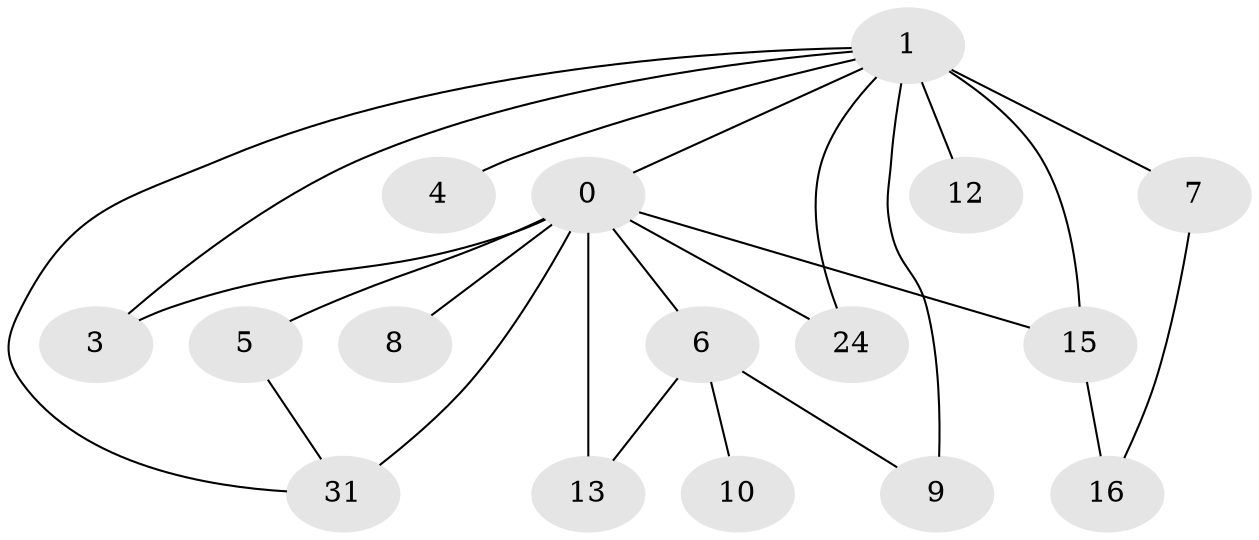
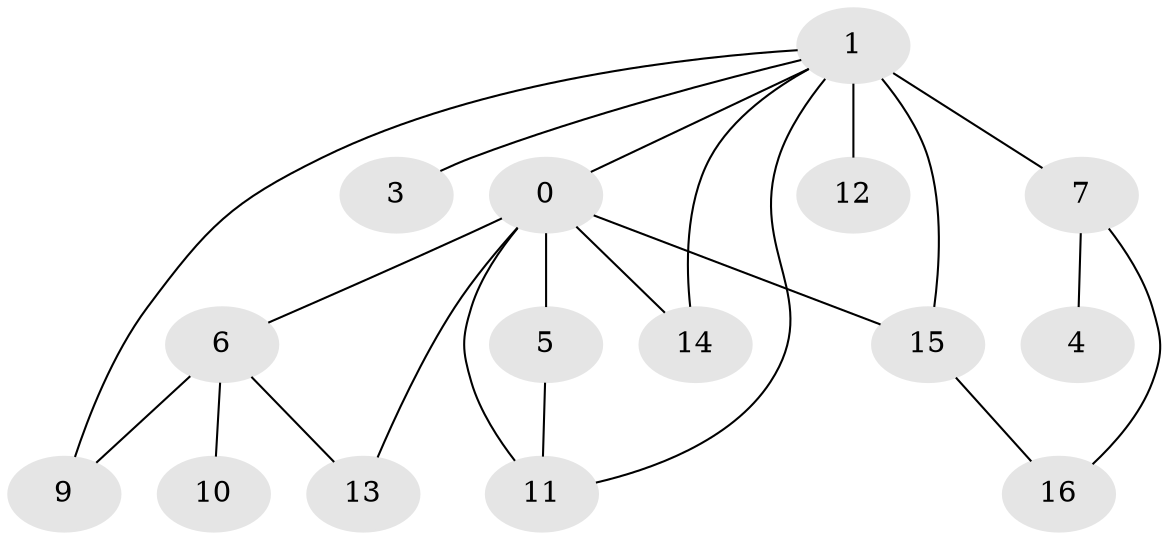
(667, 108) -> (1080, 270)
(342, 270) -> none
(395, 345) -> none
(852, 345) -> (696, 345)
(343, 494) -> (542, 494)
